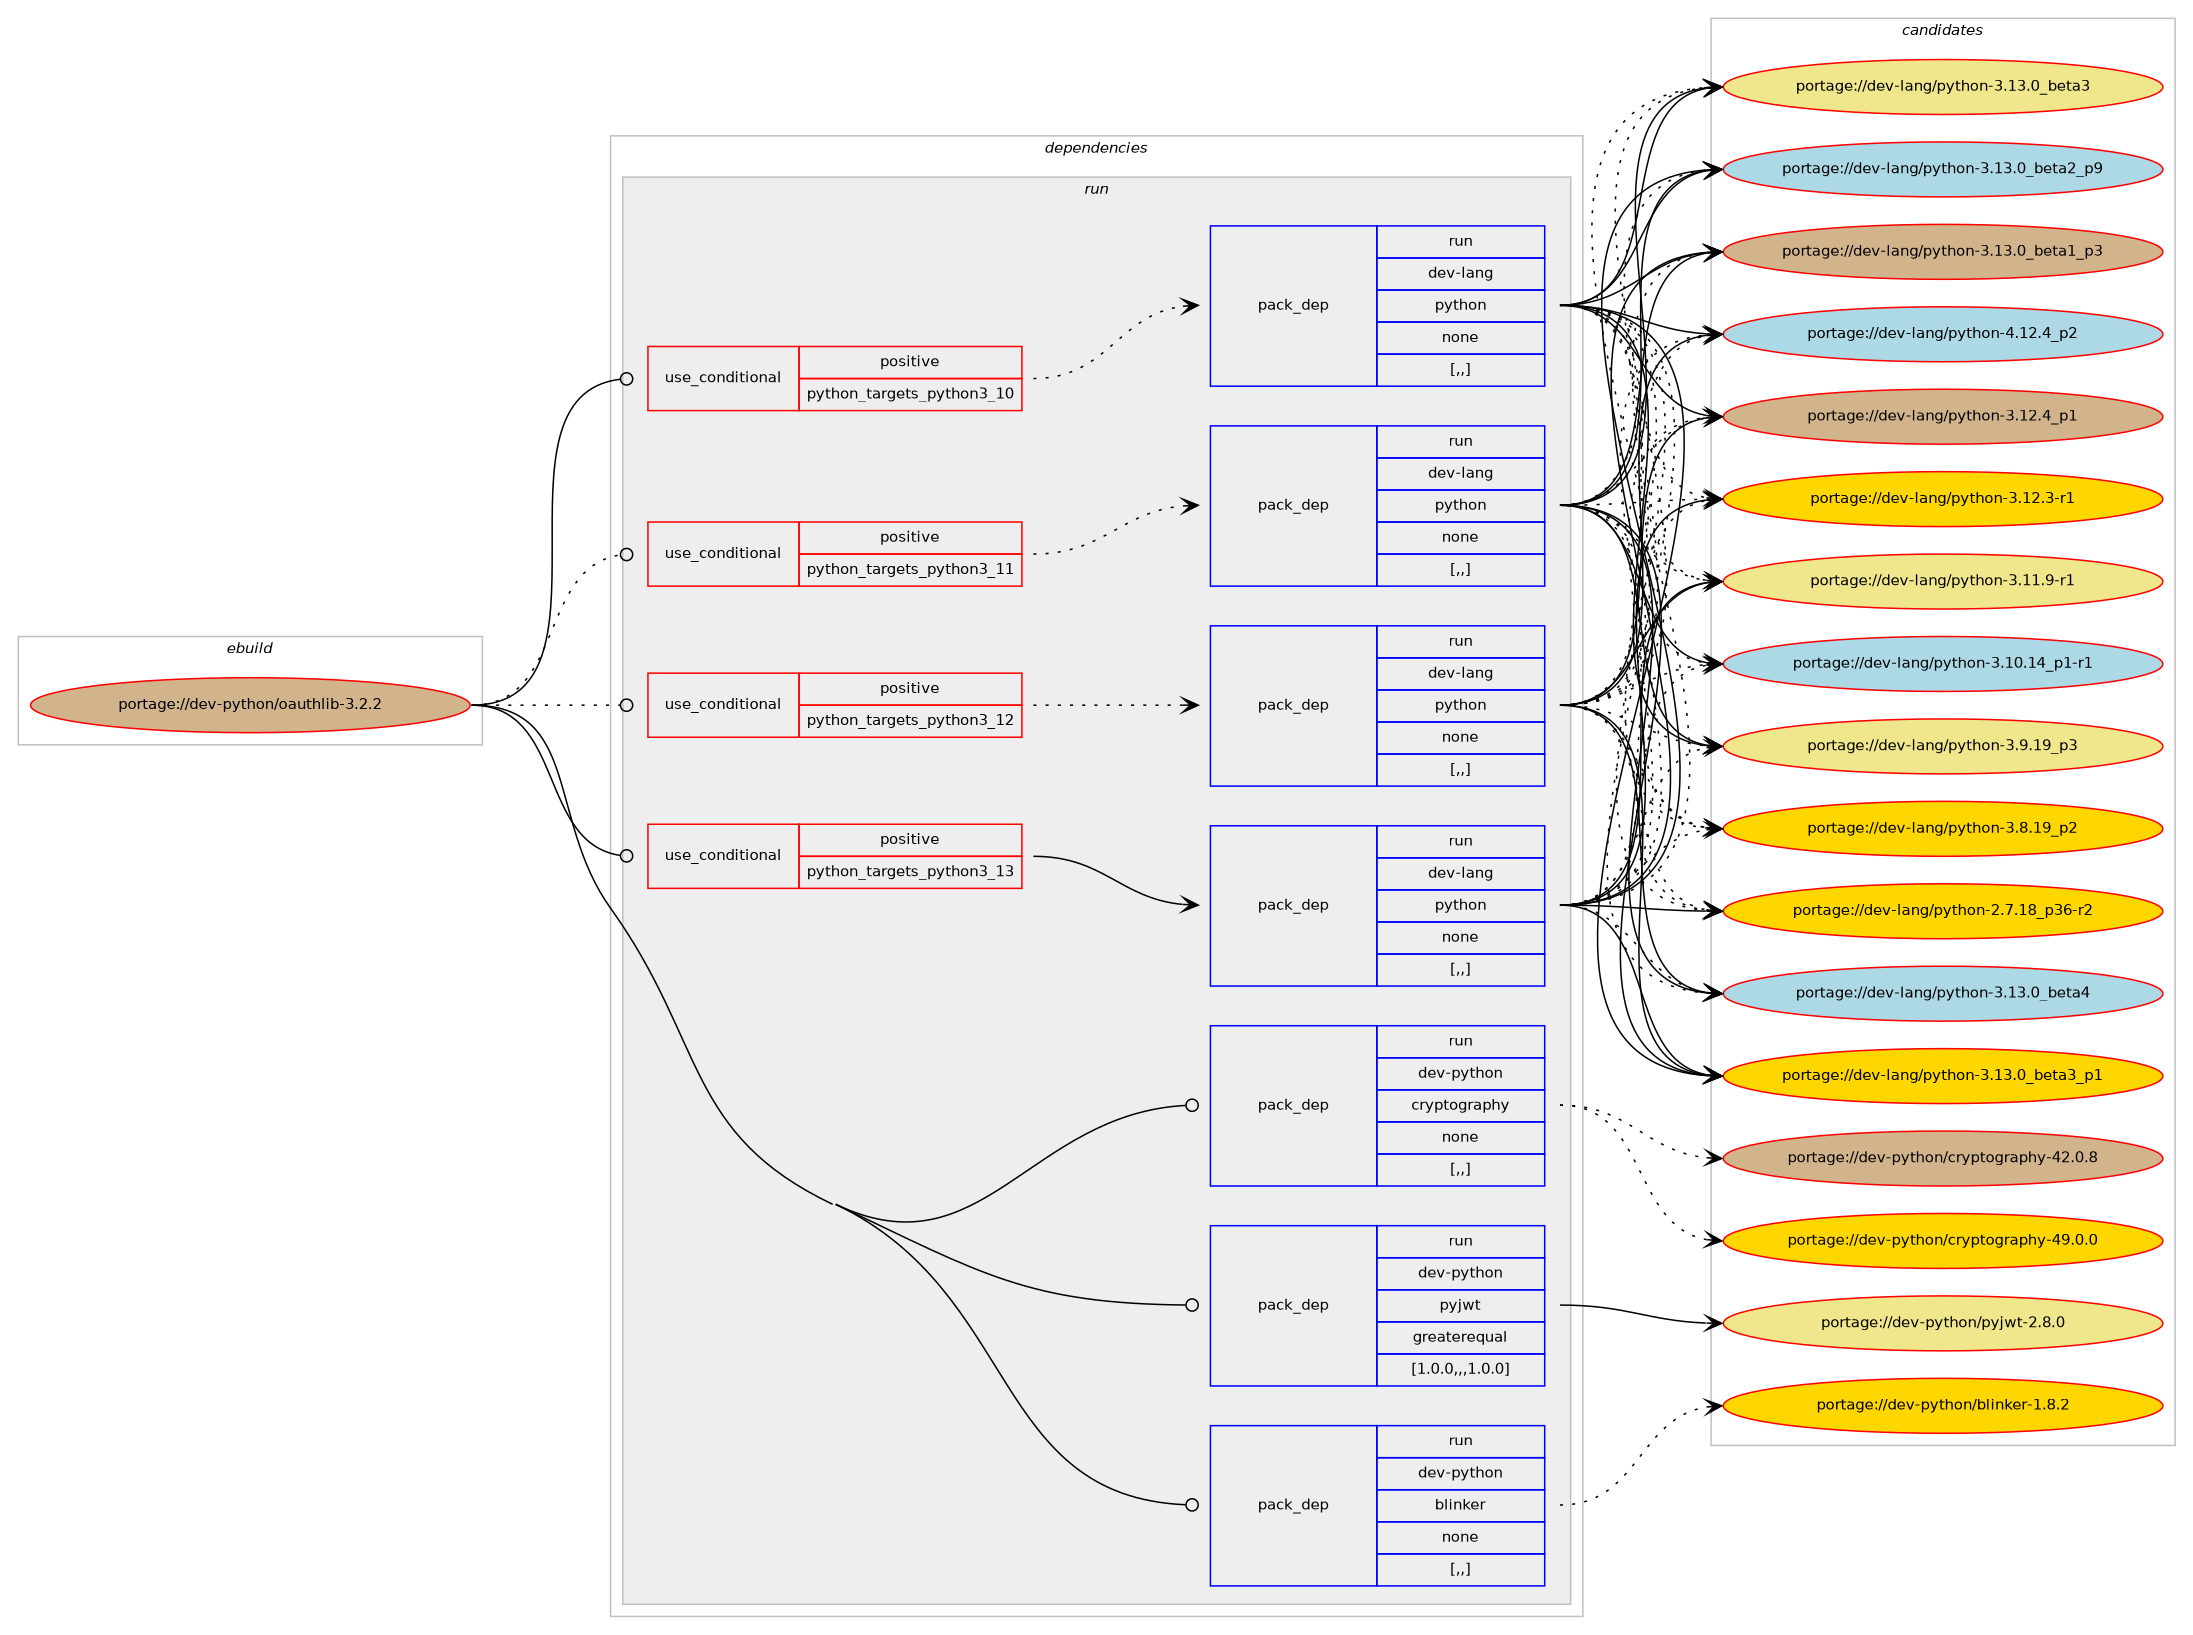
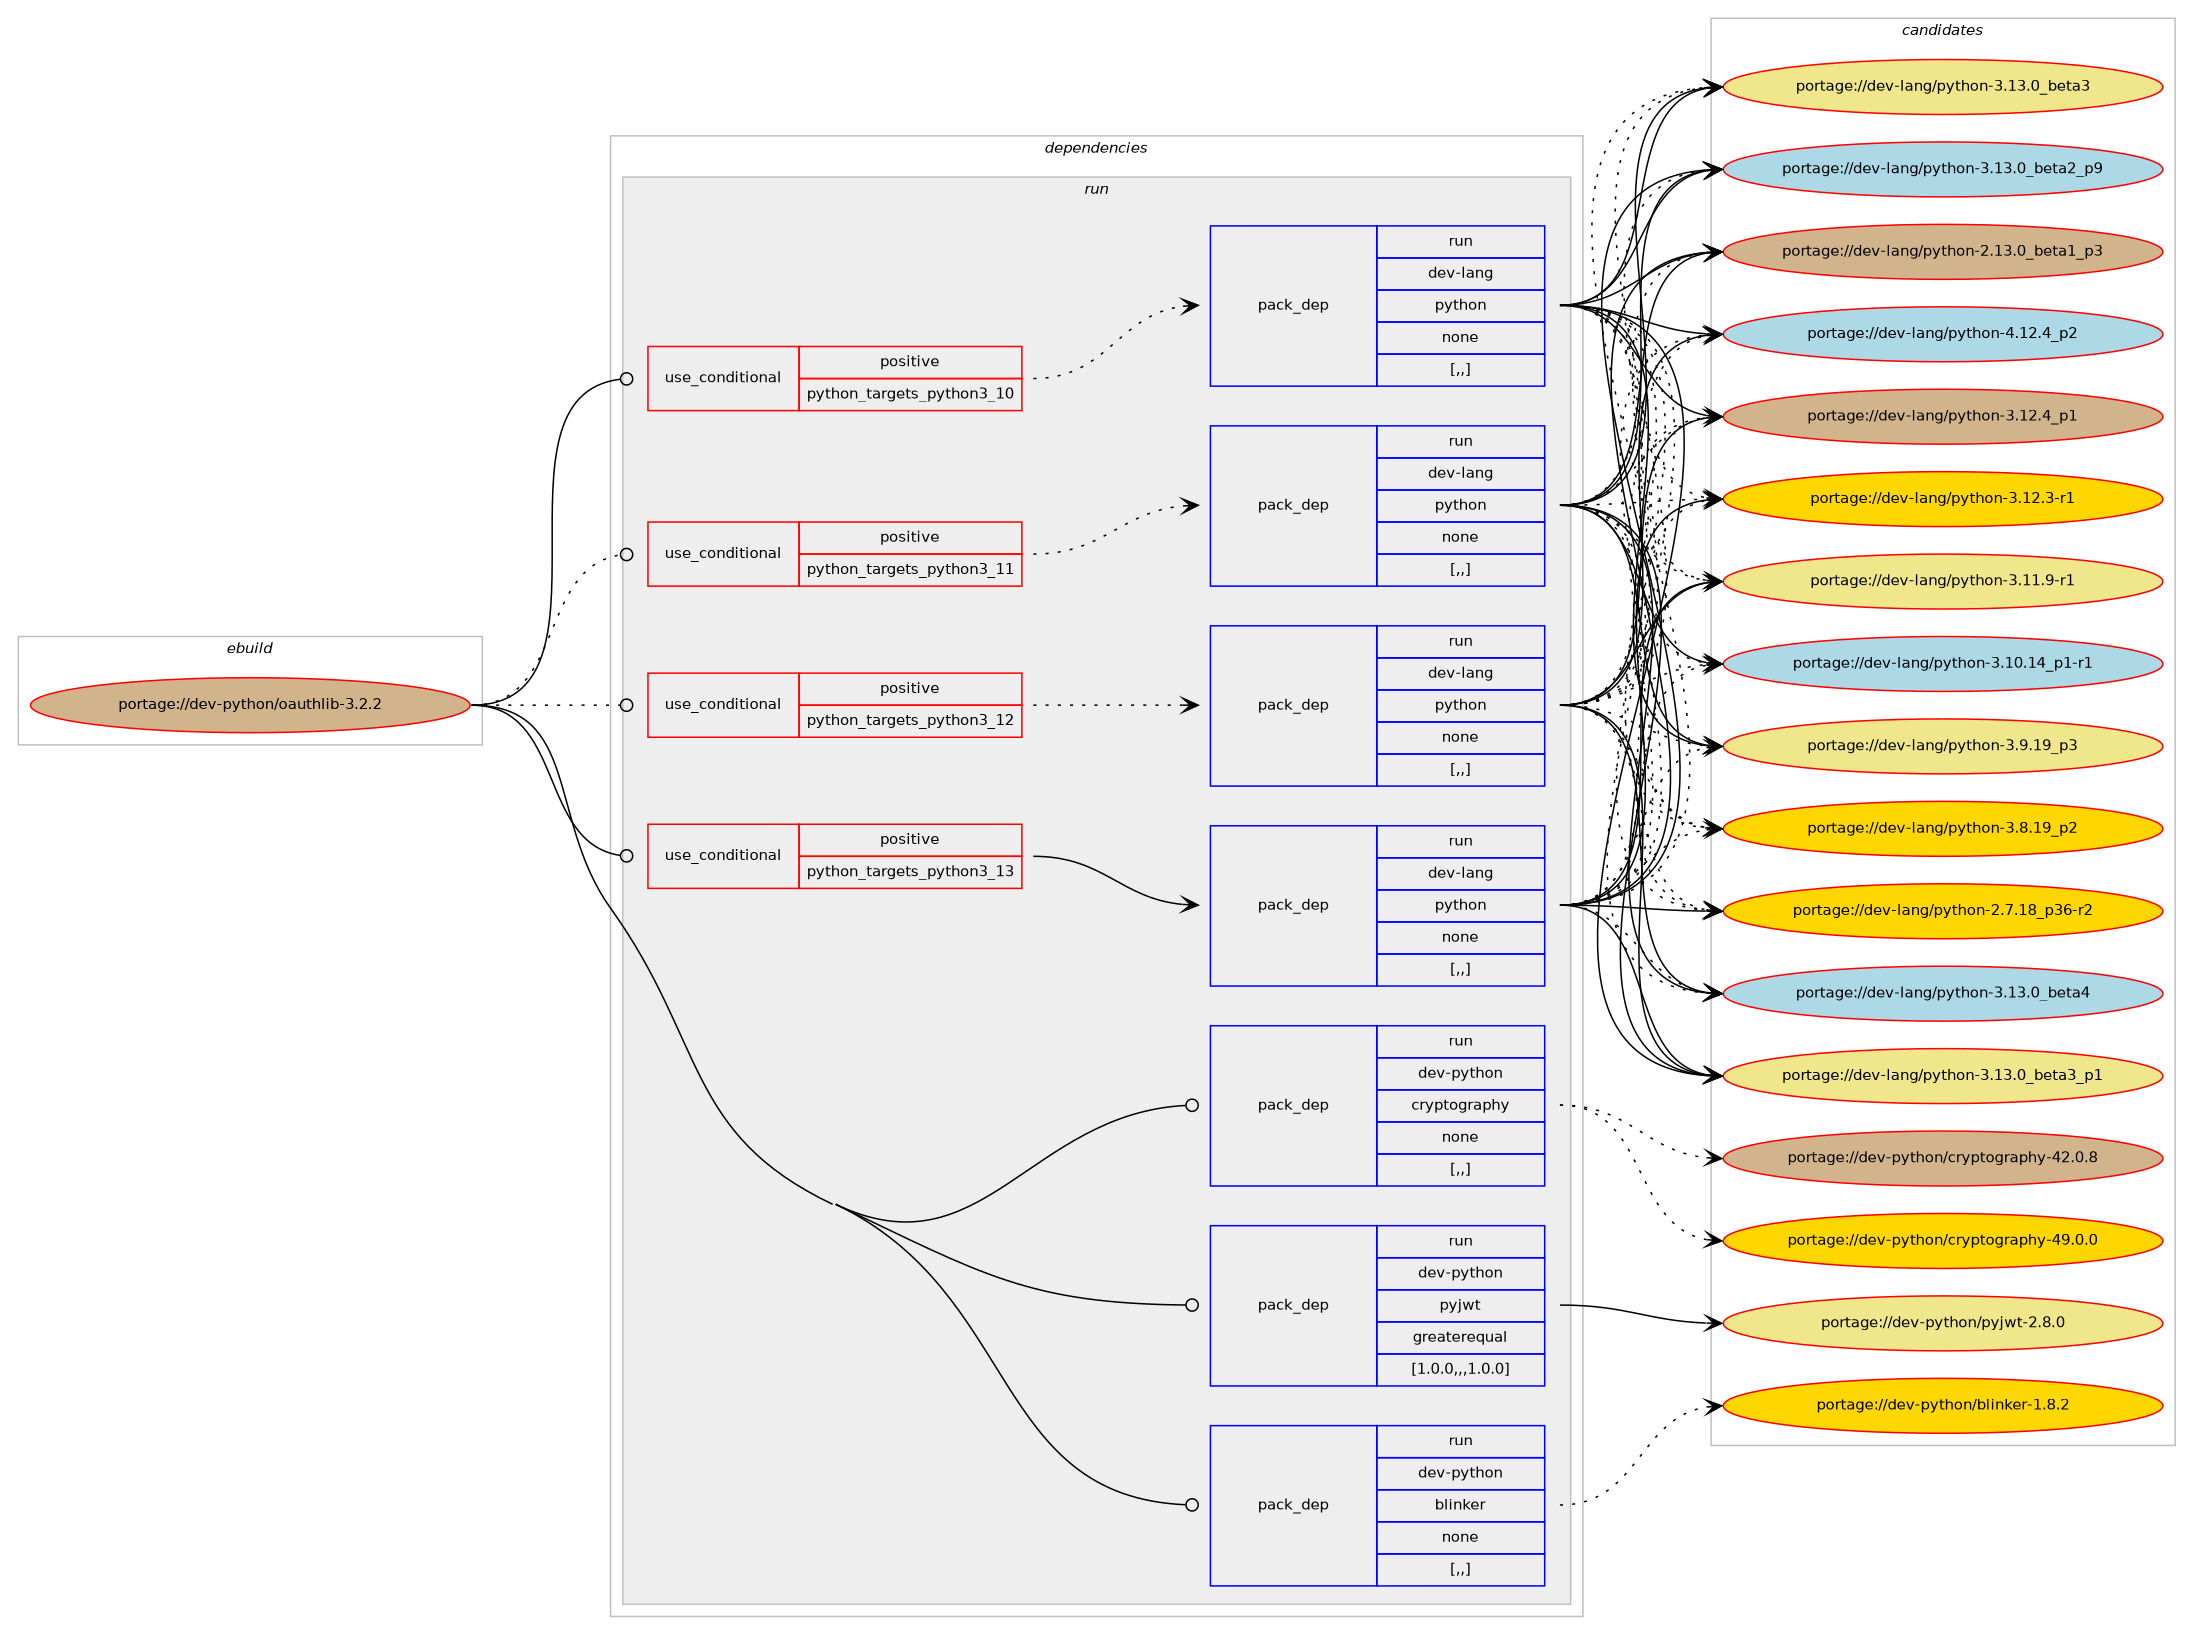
(1943, 252) -> (1943, 252)
(1943, 1076) -> (1943, 1076)
